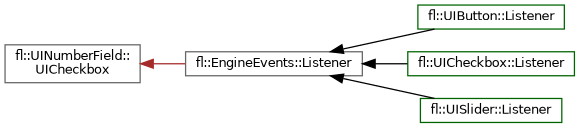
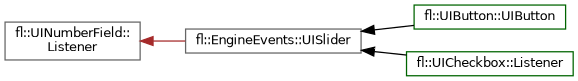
(491, 17) -> (490, 17)
(73, 64) -> (73, 41)
(274, 64) -> (273, 41)
(491, 110) -> none
